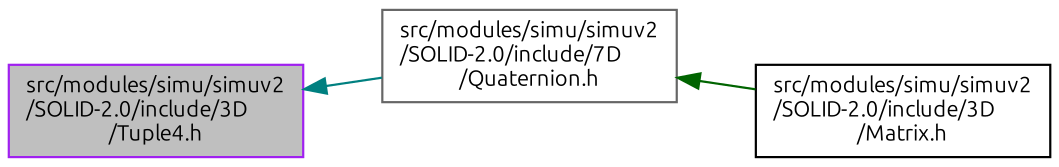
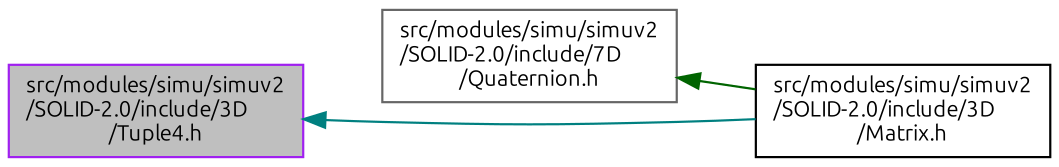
(354, 82) -> (541, 124)
